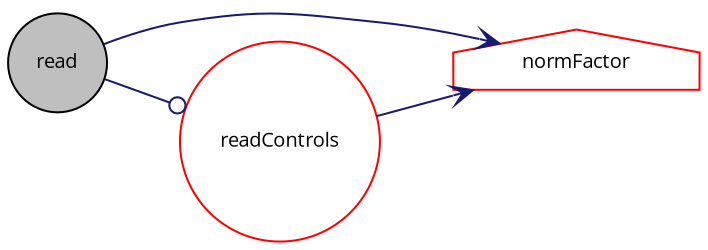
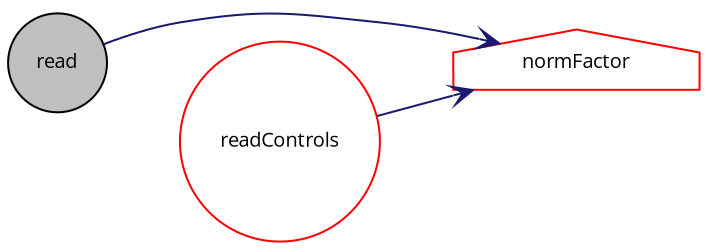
(137, 91) -> none
